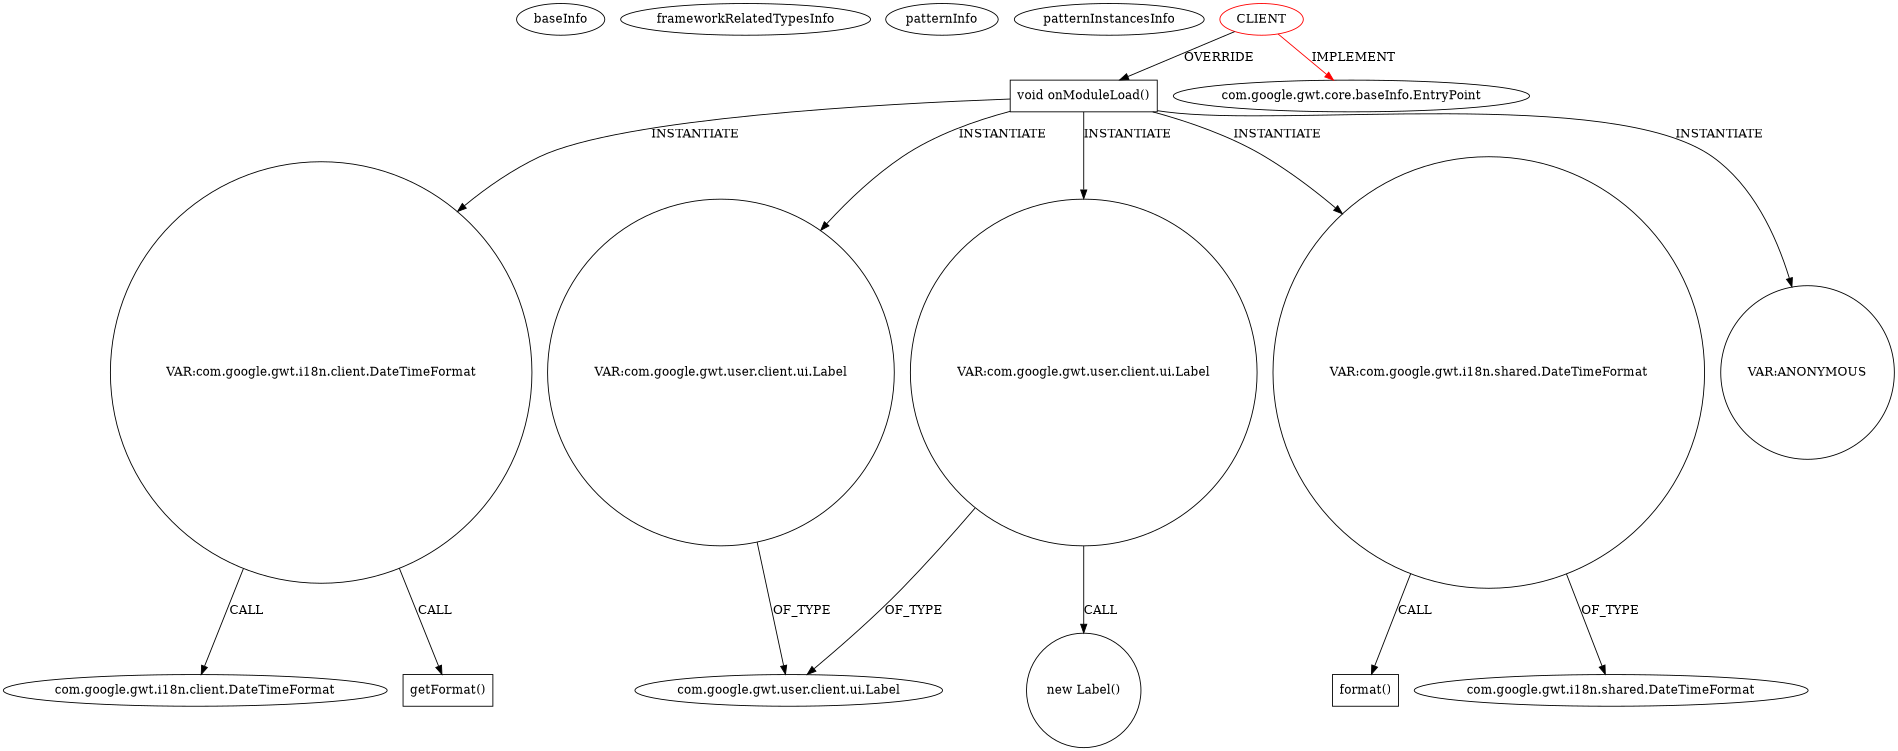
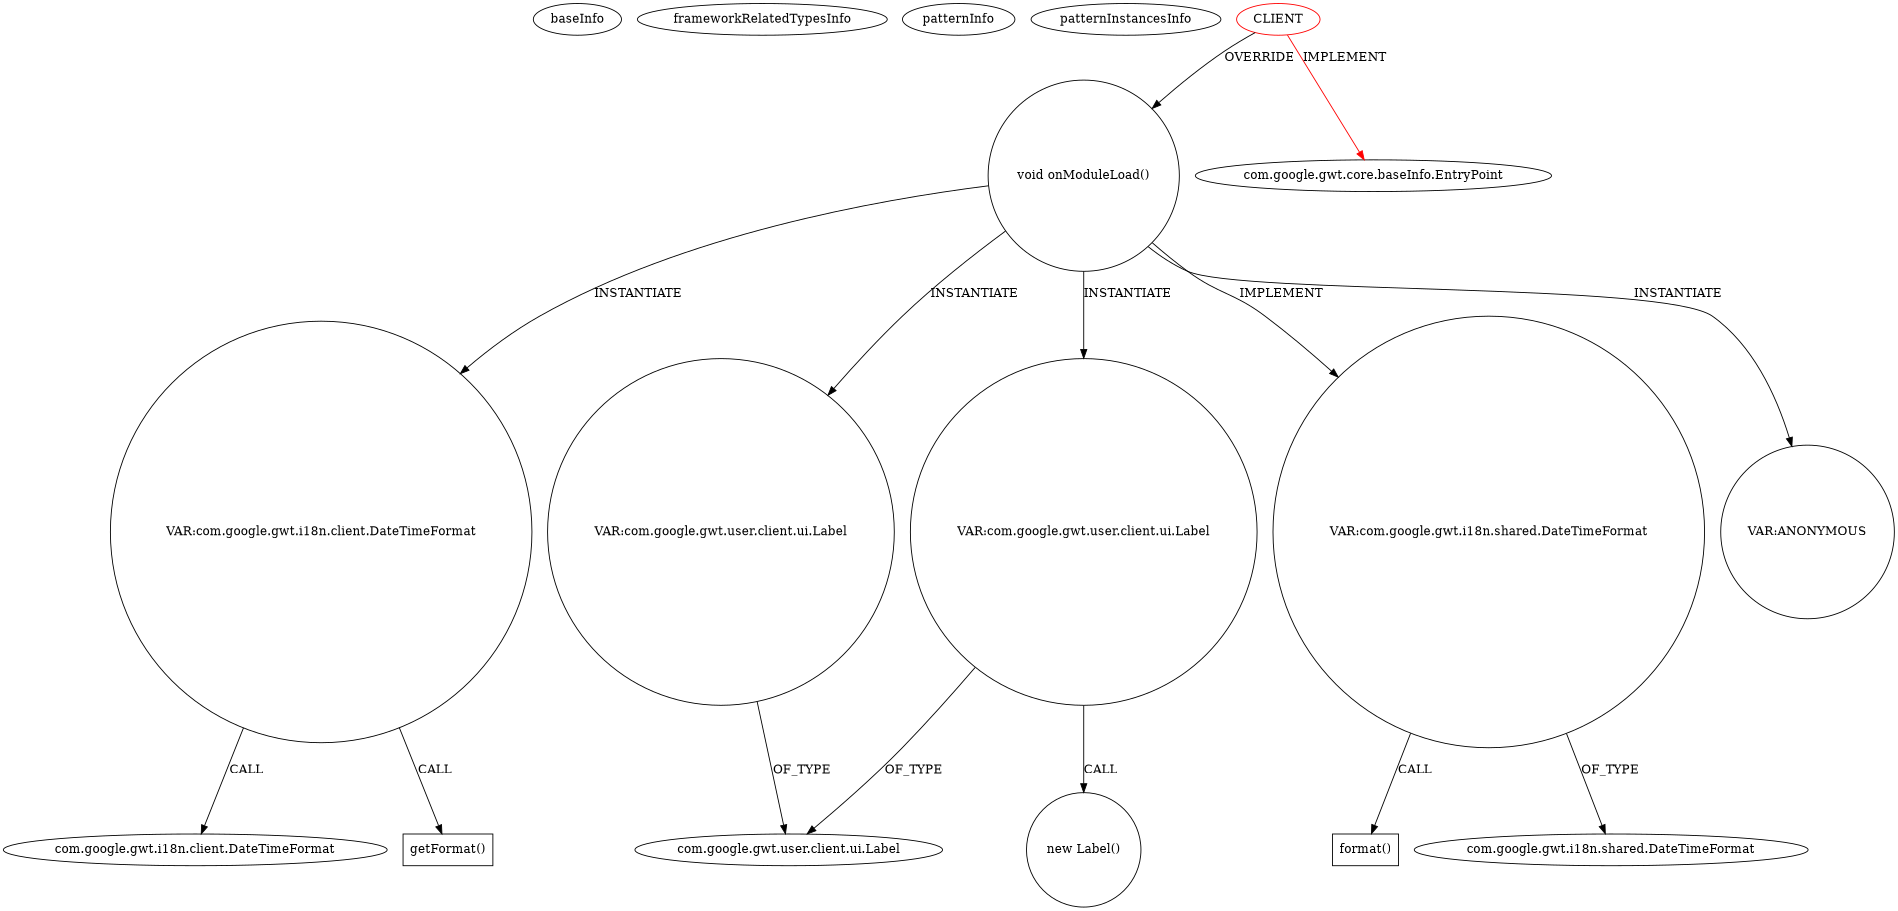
(1084, 96) -> (1084, 176)
(1277, 134) -> (1281, 294)
